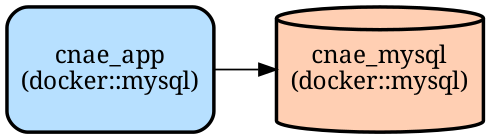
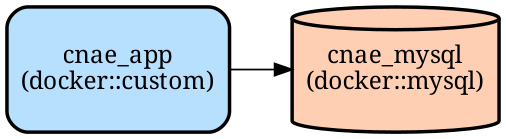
(110, 70) -> (118, 70)
